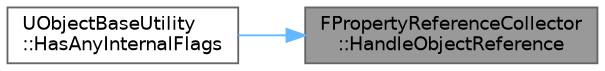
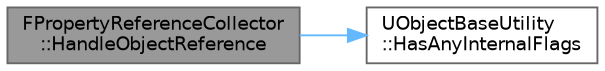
(262, 35) -> (324, 35)
